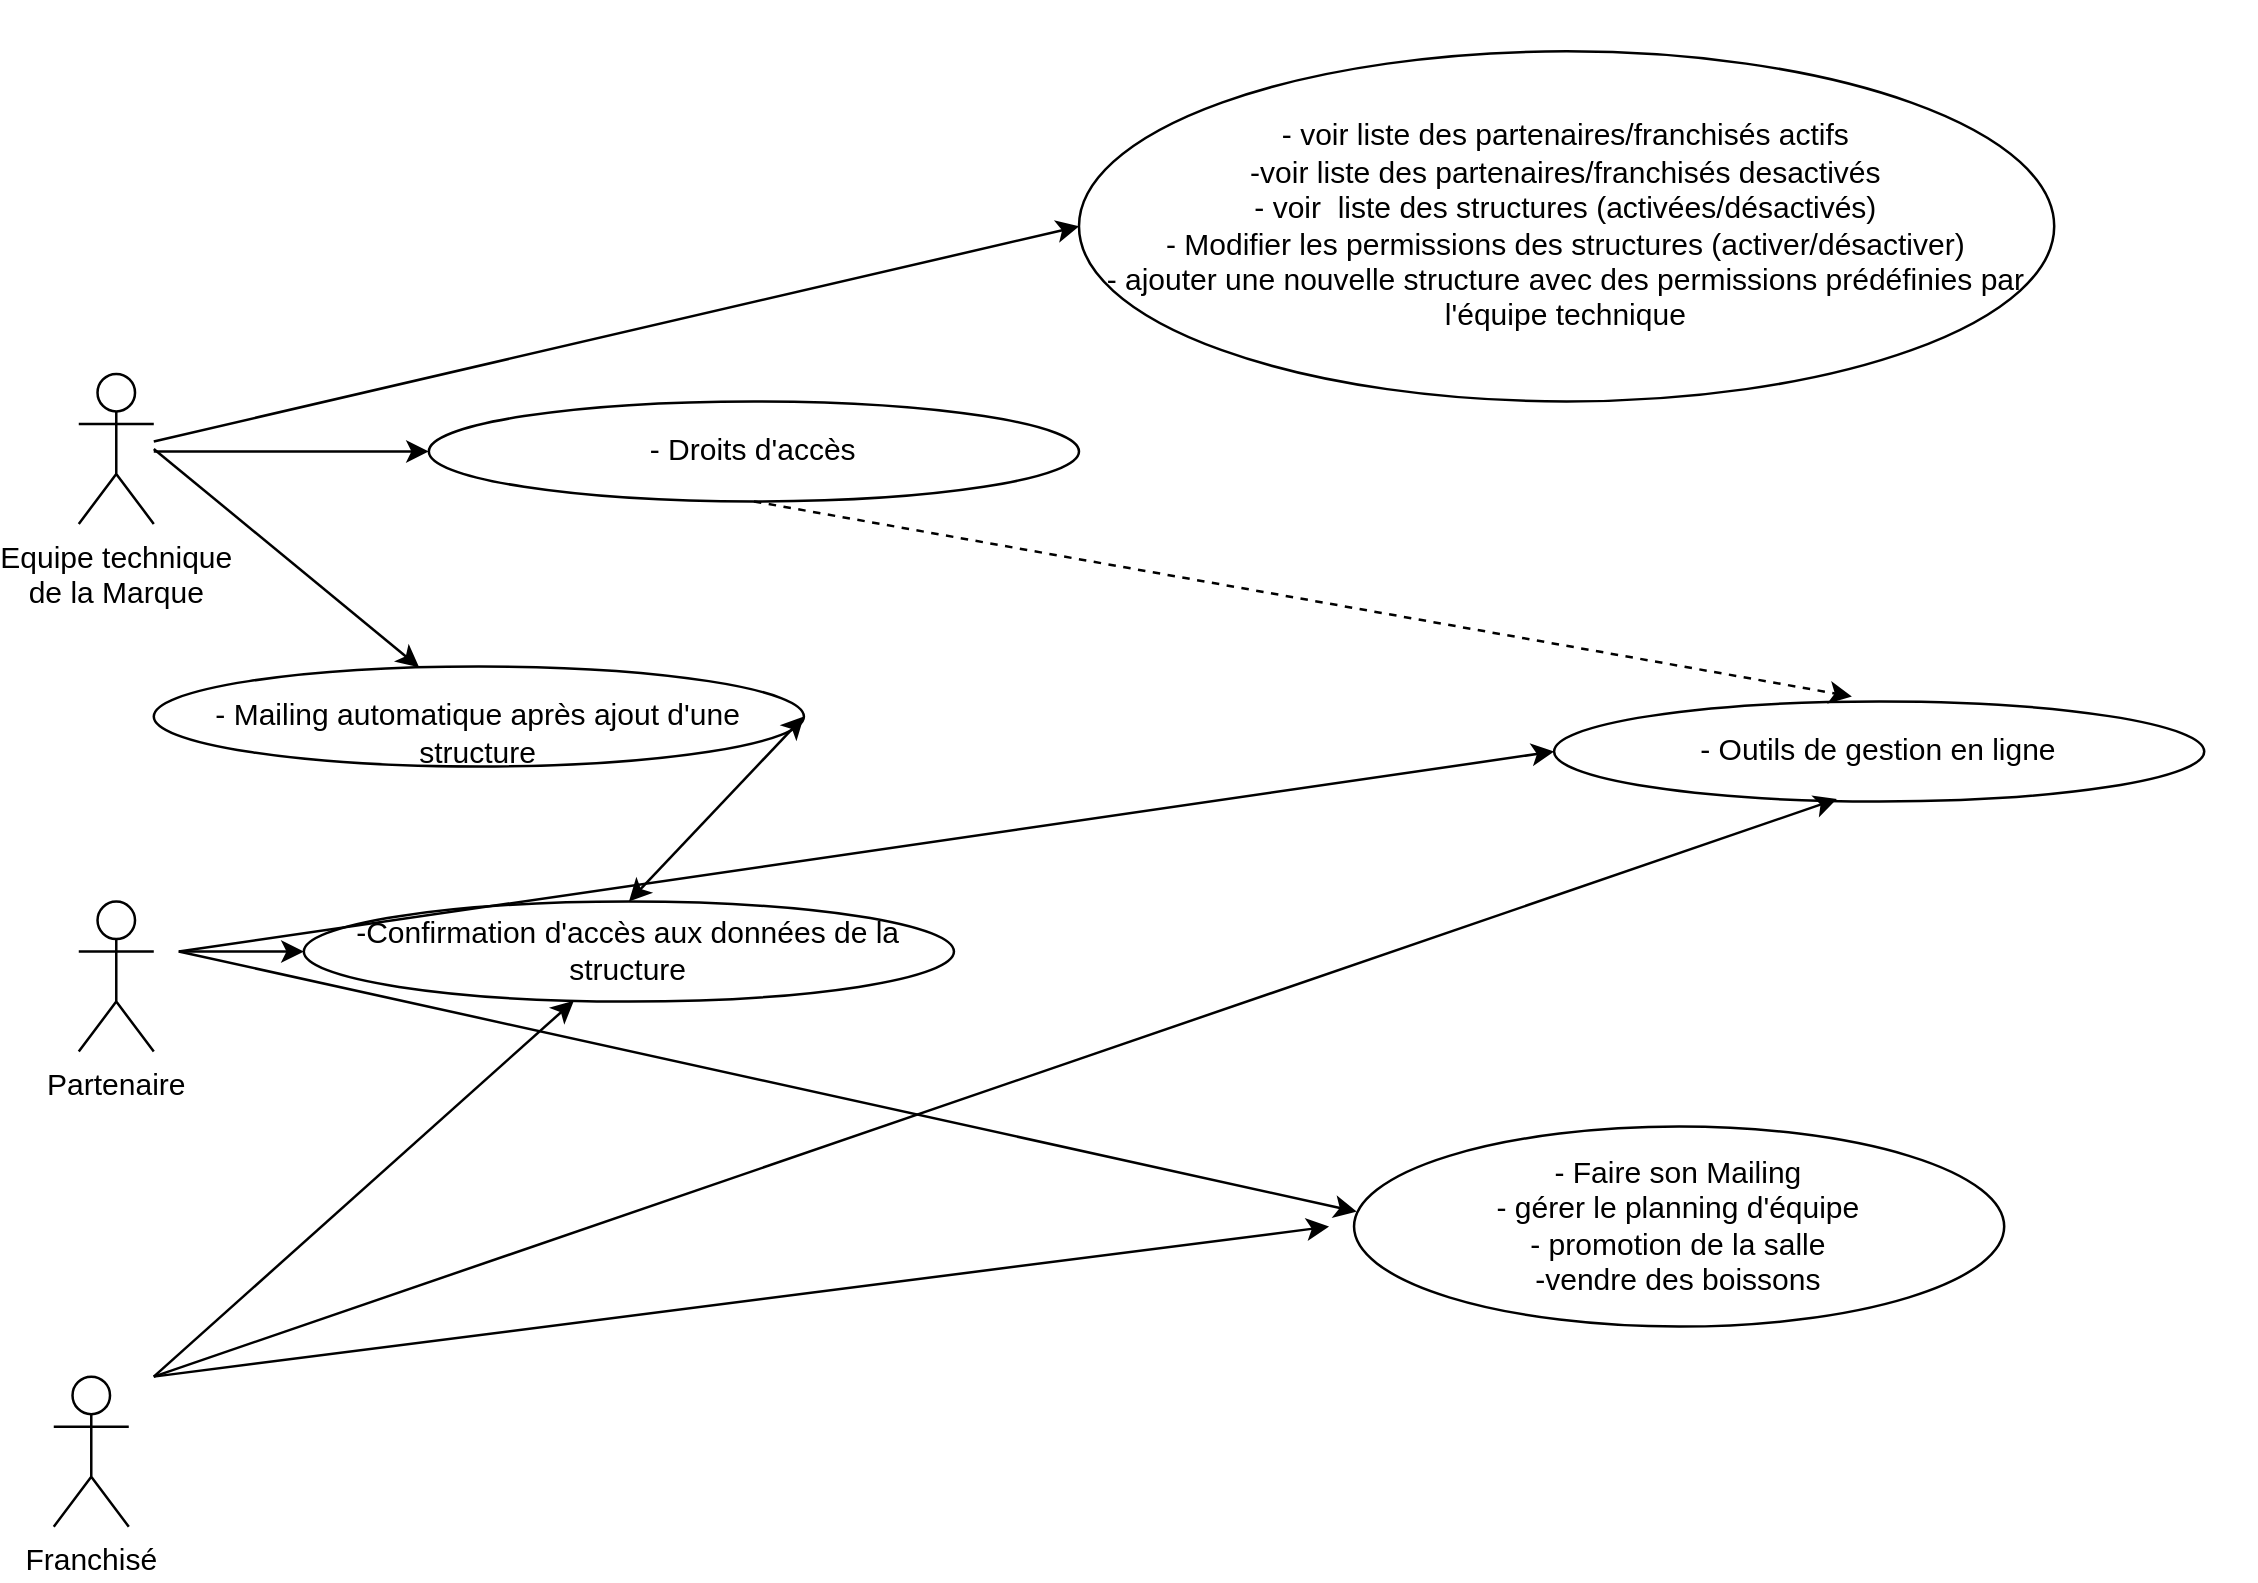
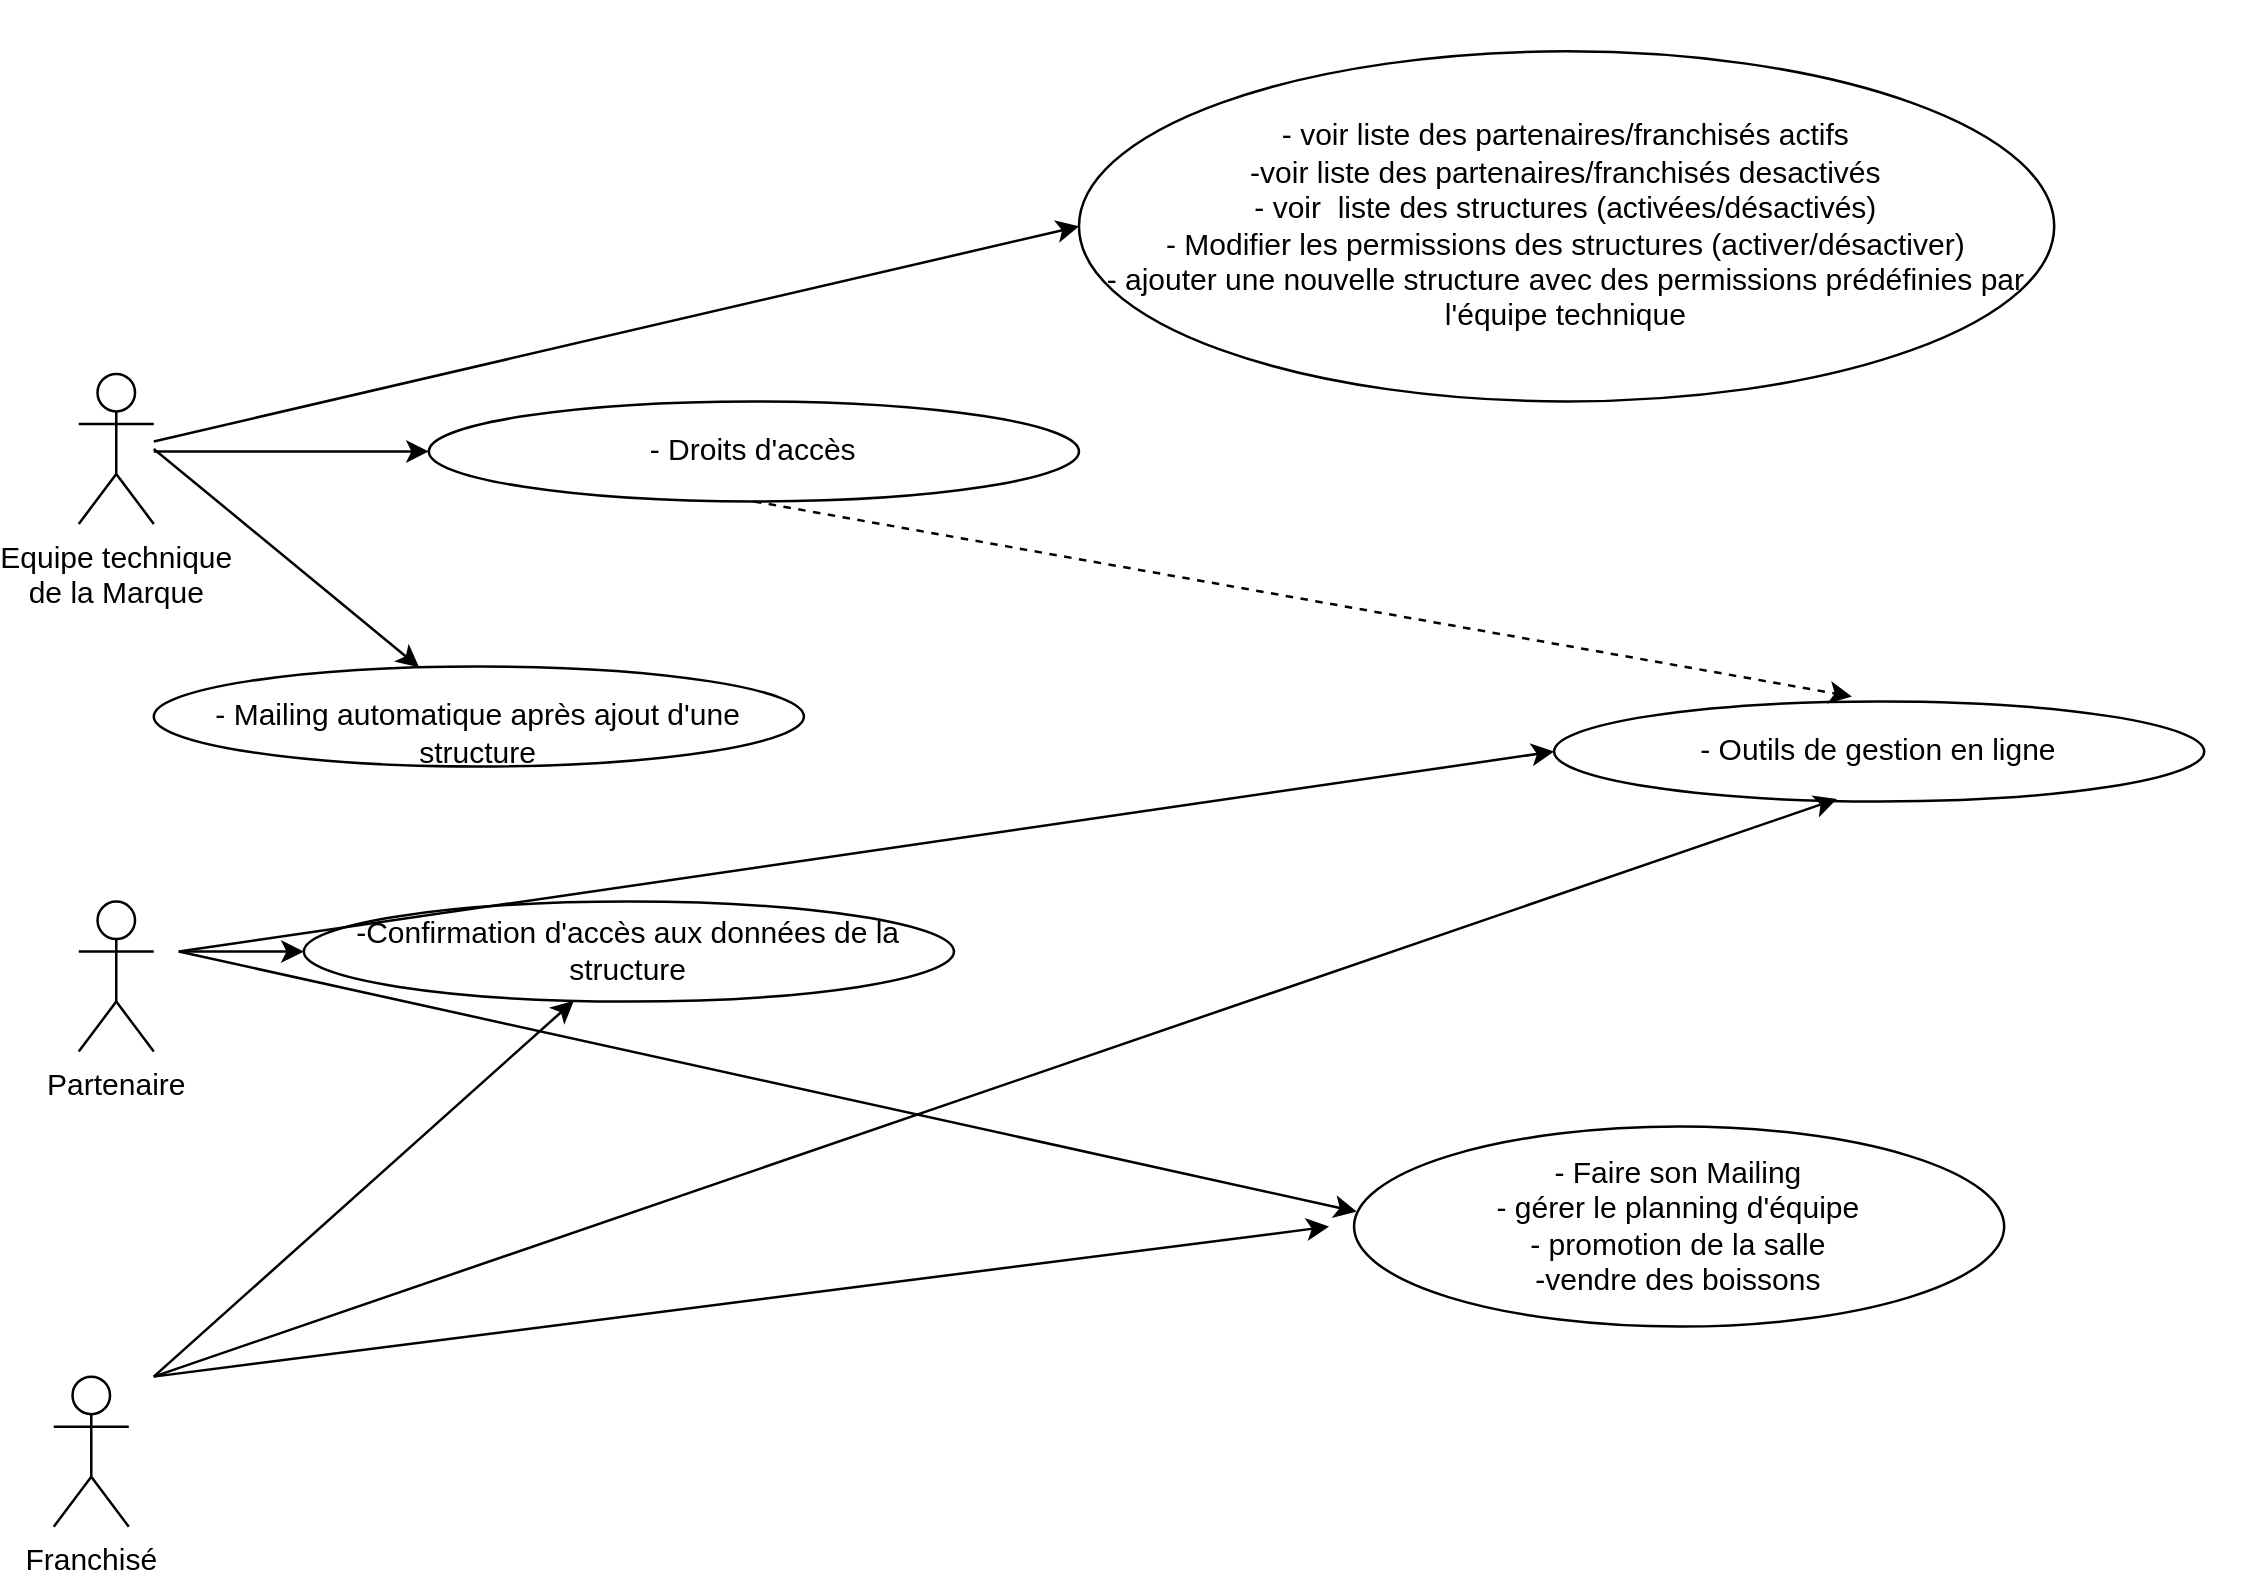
(721, 804) -> none
